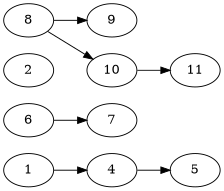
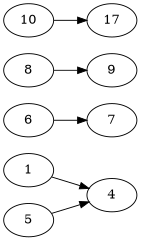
(66, 43) -> none
(29, 70) -> none
(195, 70) -> (112, 20)
(149, 170) -> (66, 209)
